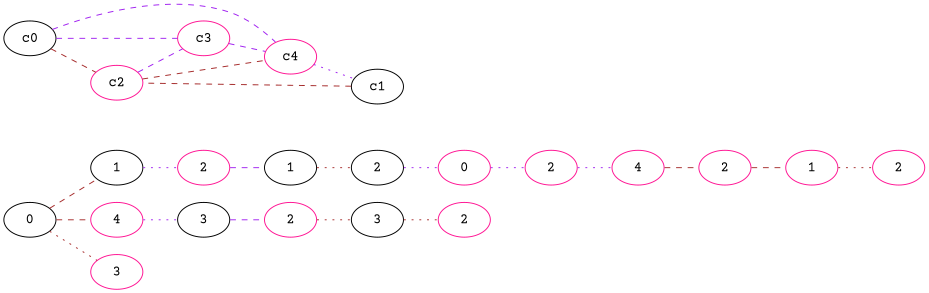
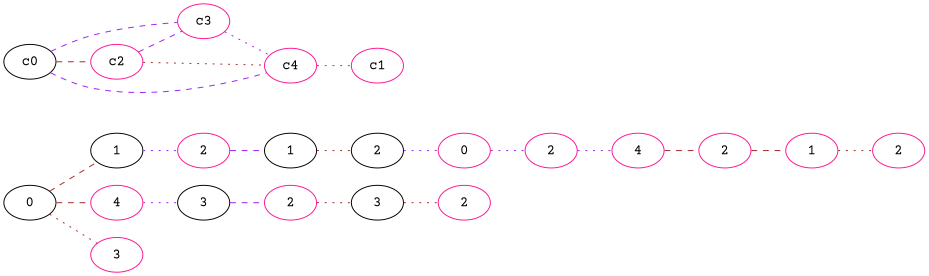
(247, 47) -> (247, 43)
(204, 70) -> (204, 64)
(247, 85) -> none
(377, 87) -> (377, 66)
